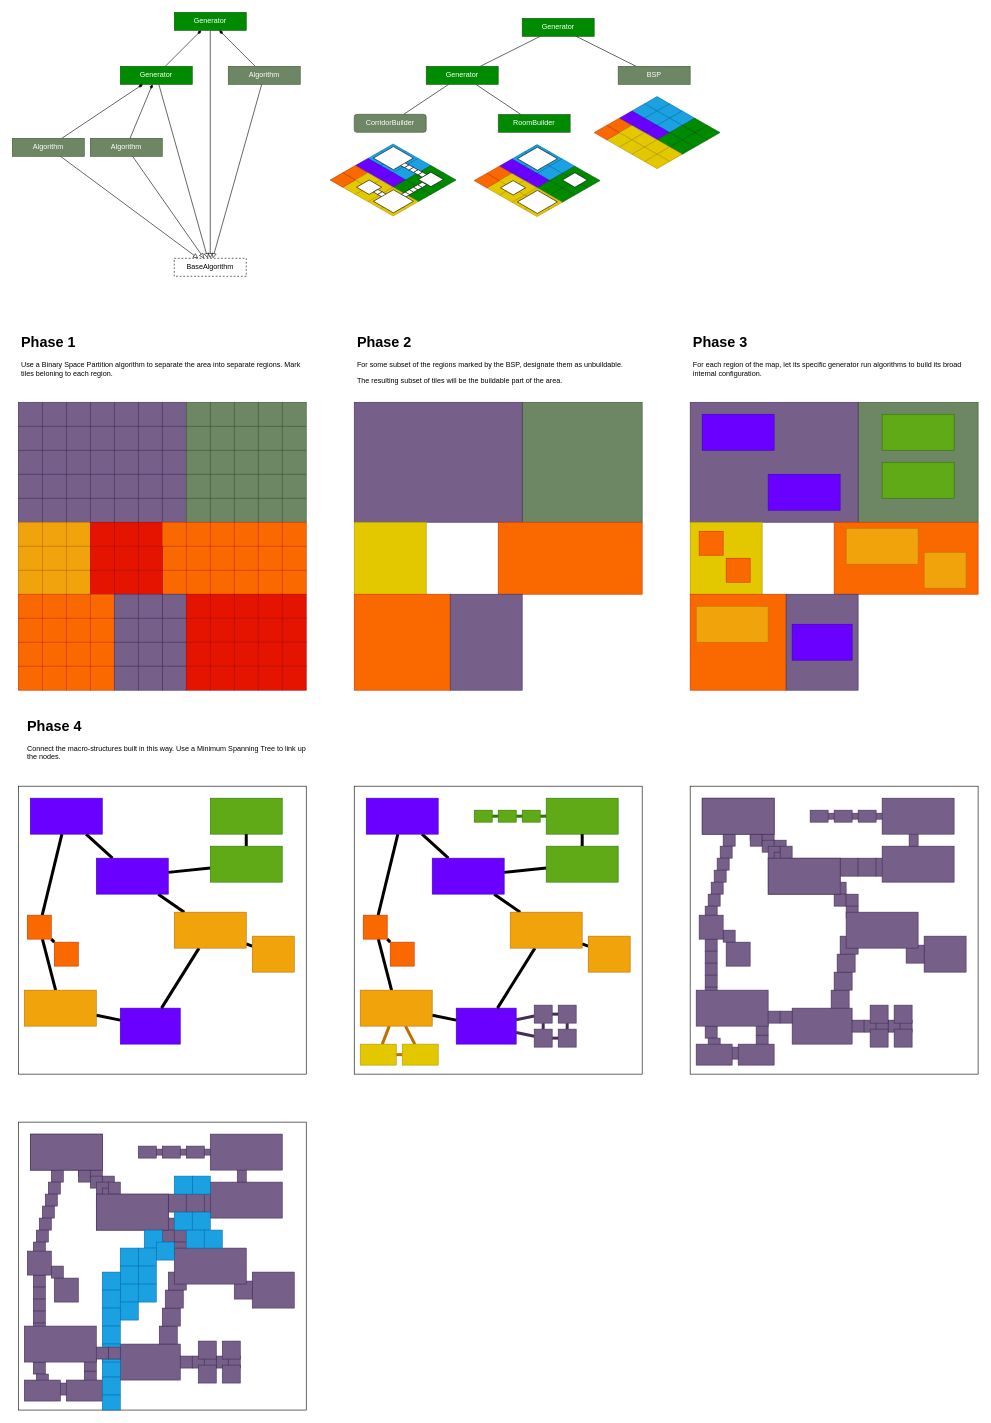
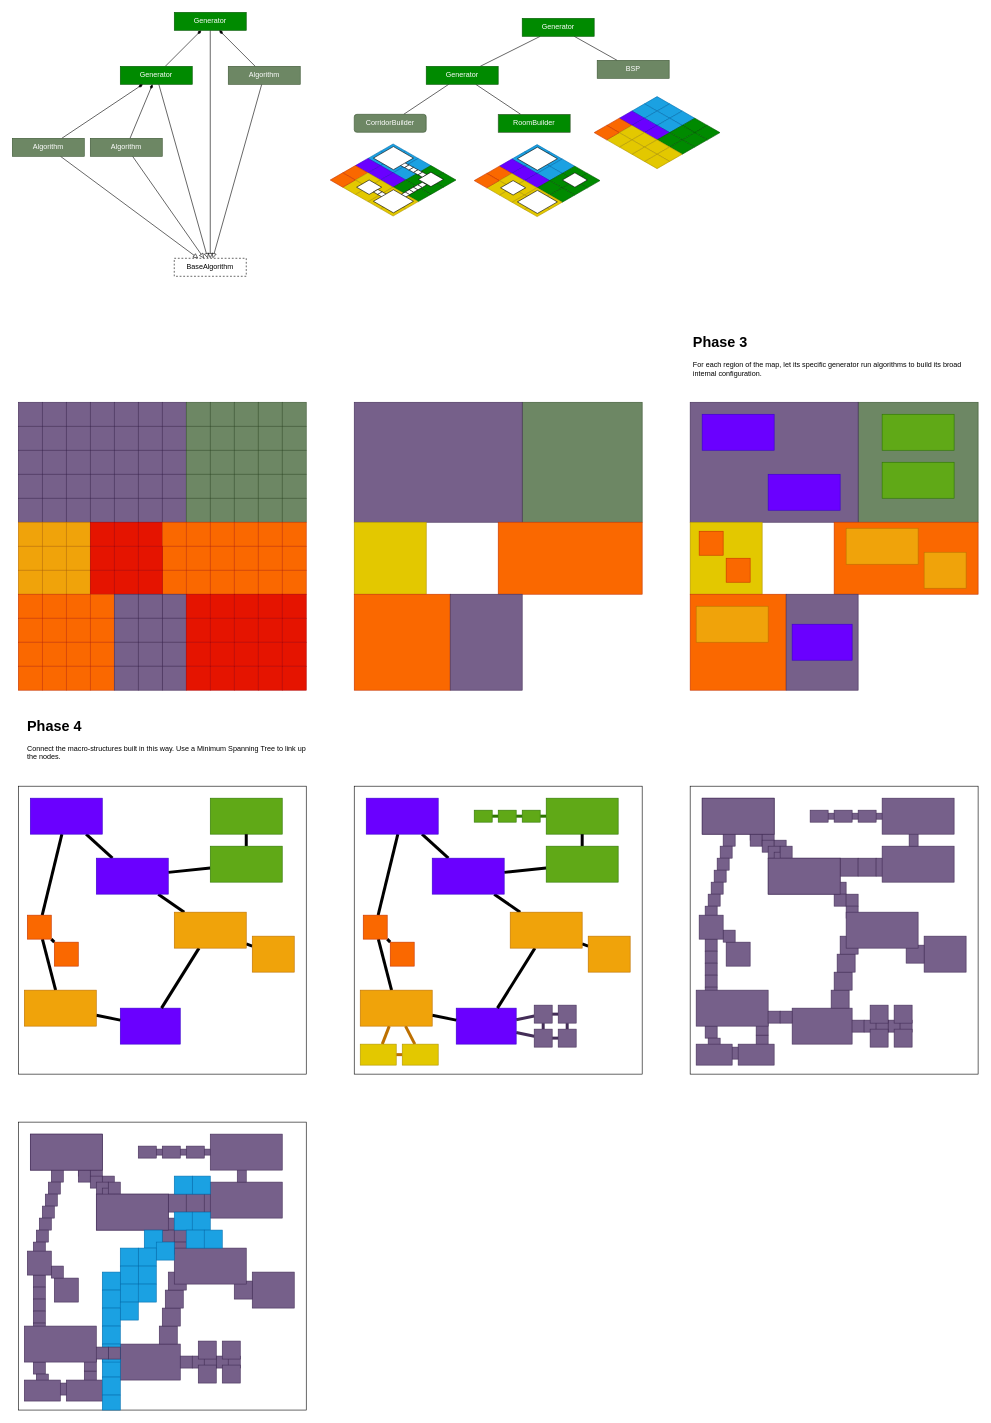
(654, 75) -> (633, 69)
(162, 366) -> none
(498, 366) -> none
